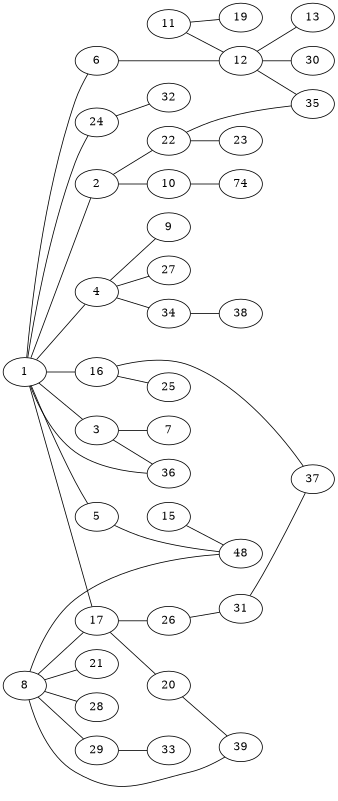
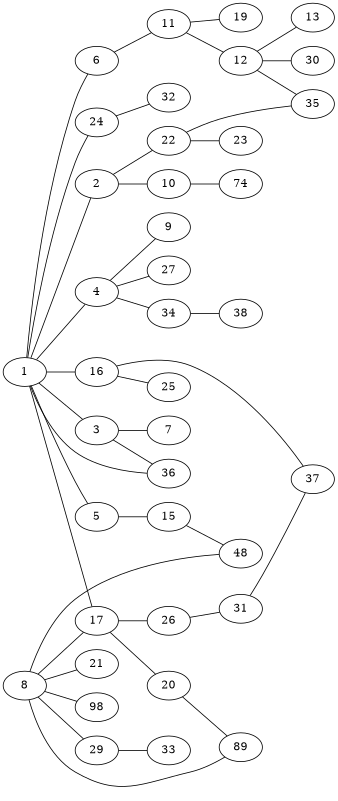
(169, 61) -> (133, 42)
(166, 543) -> (133, 517)
(97, 707) -> (97, 707)
(241, 747) -> (241, 747)
